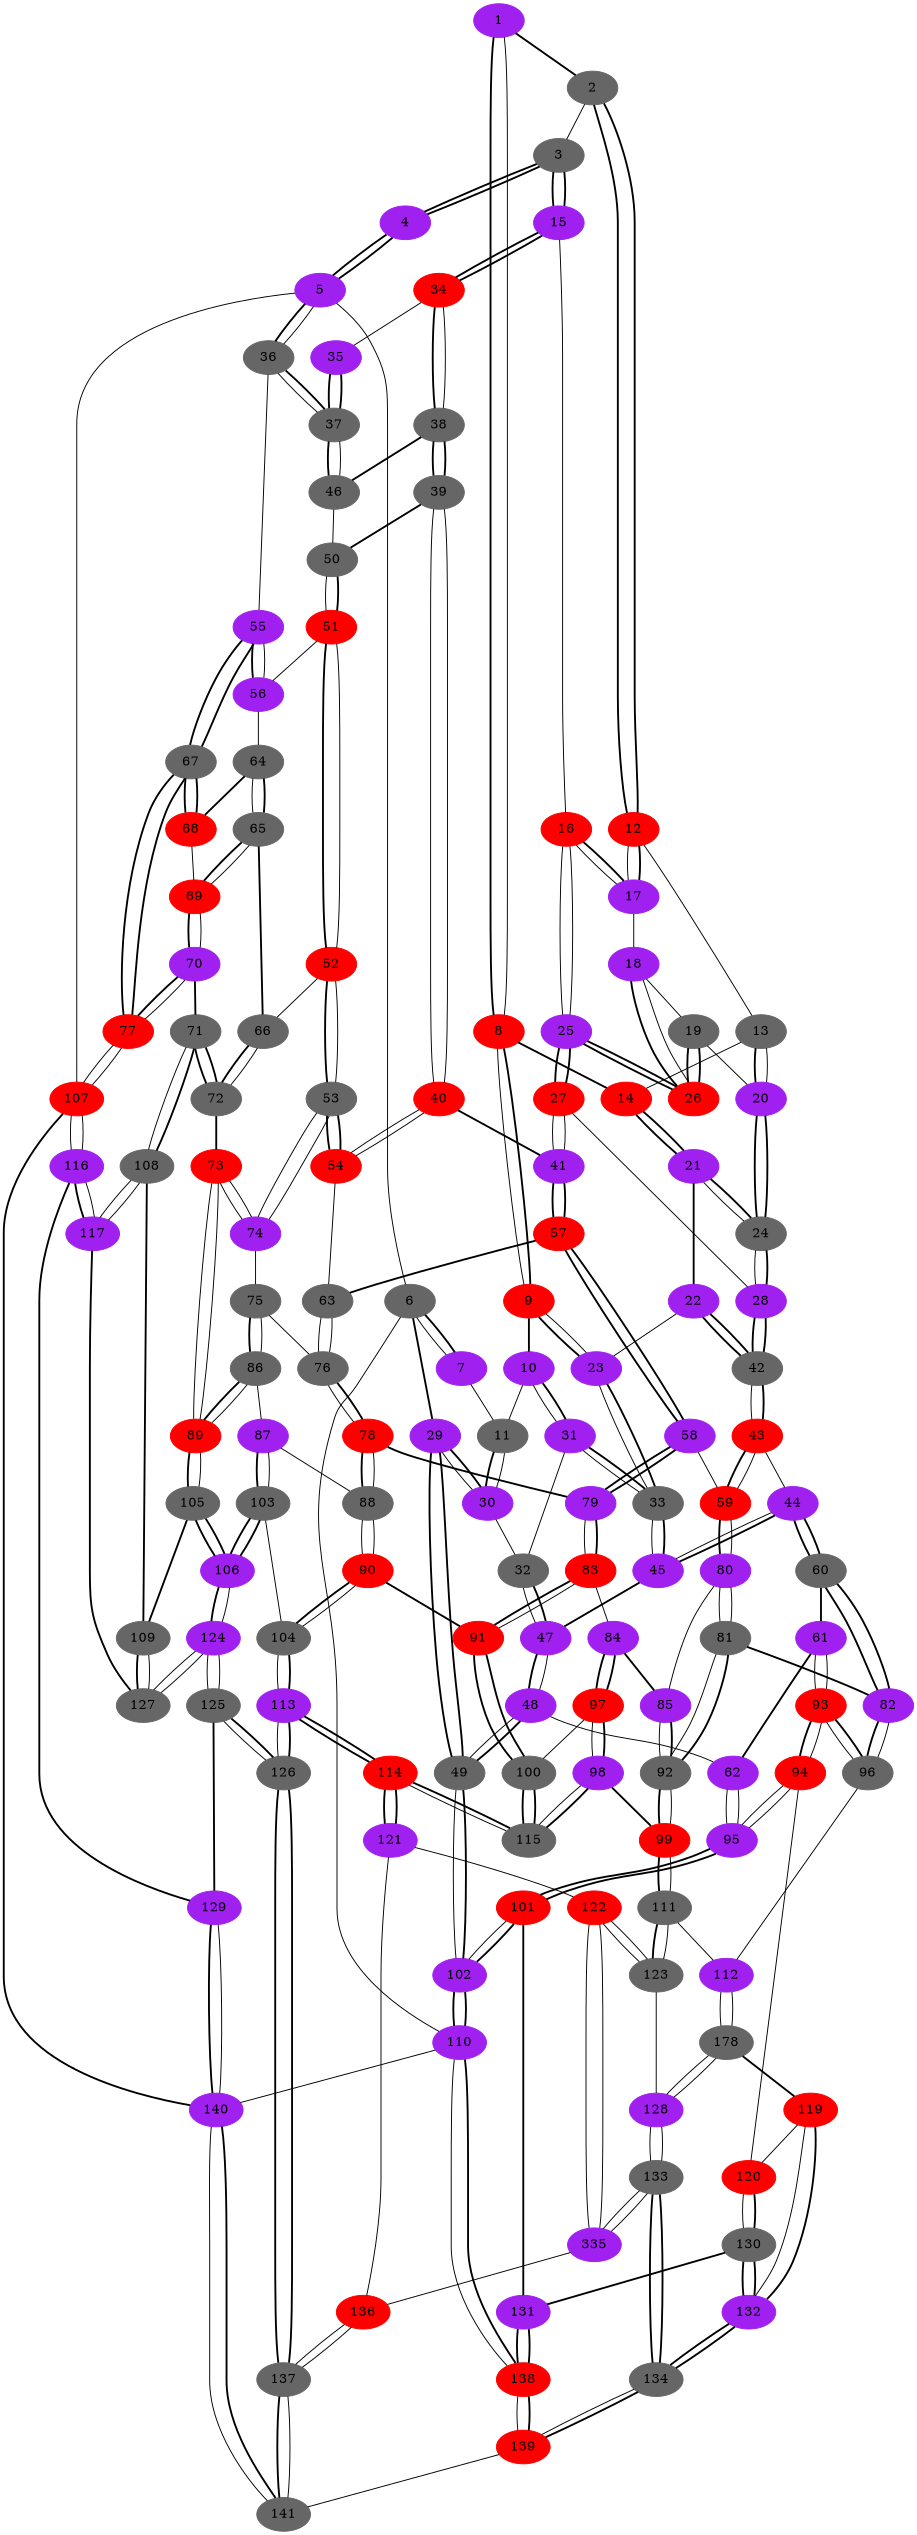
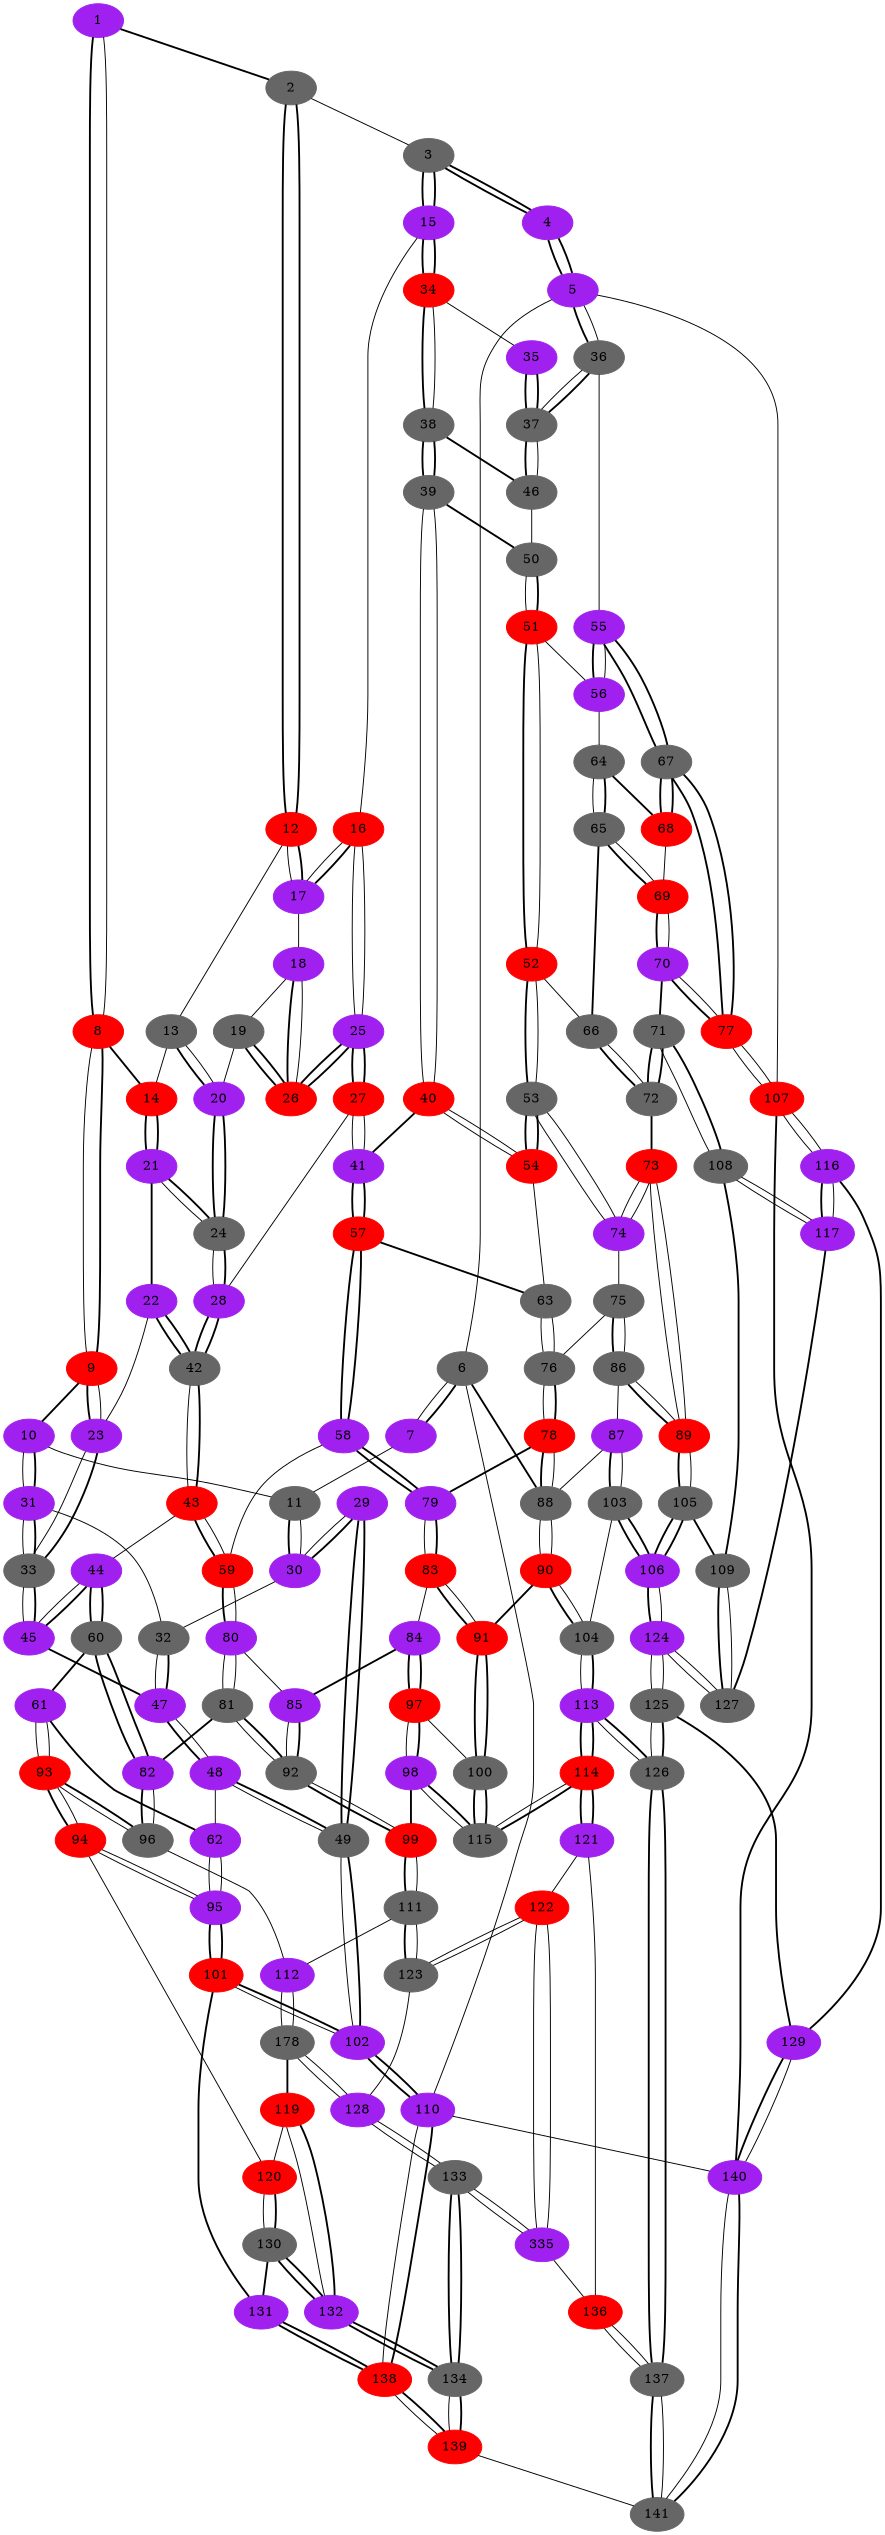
(423, 1369) -> (504, 1436)
